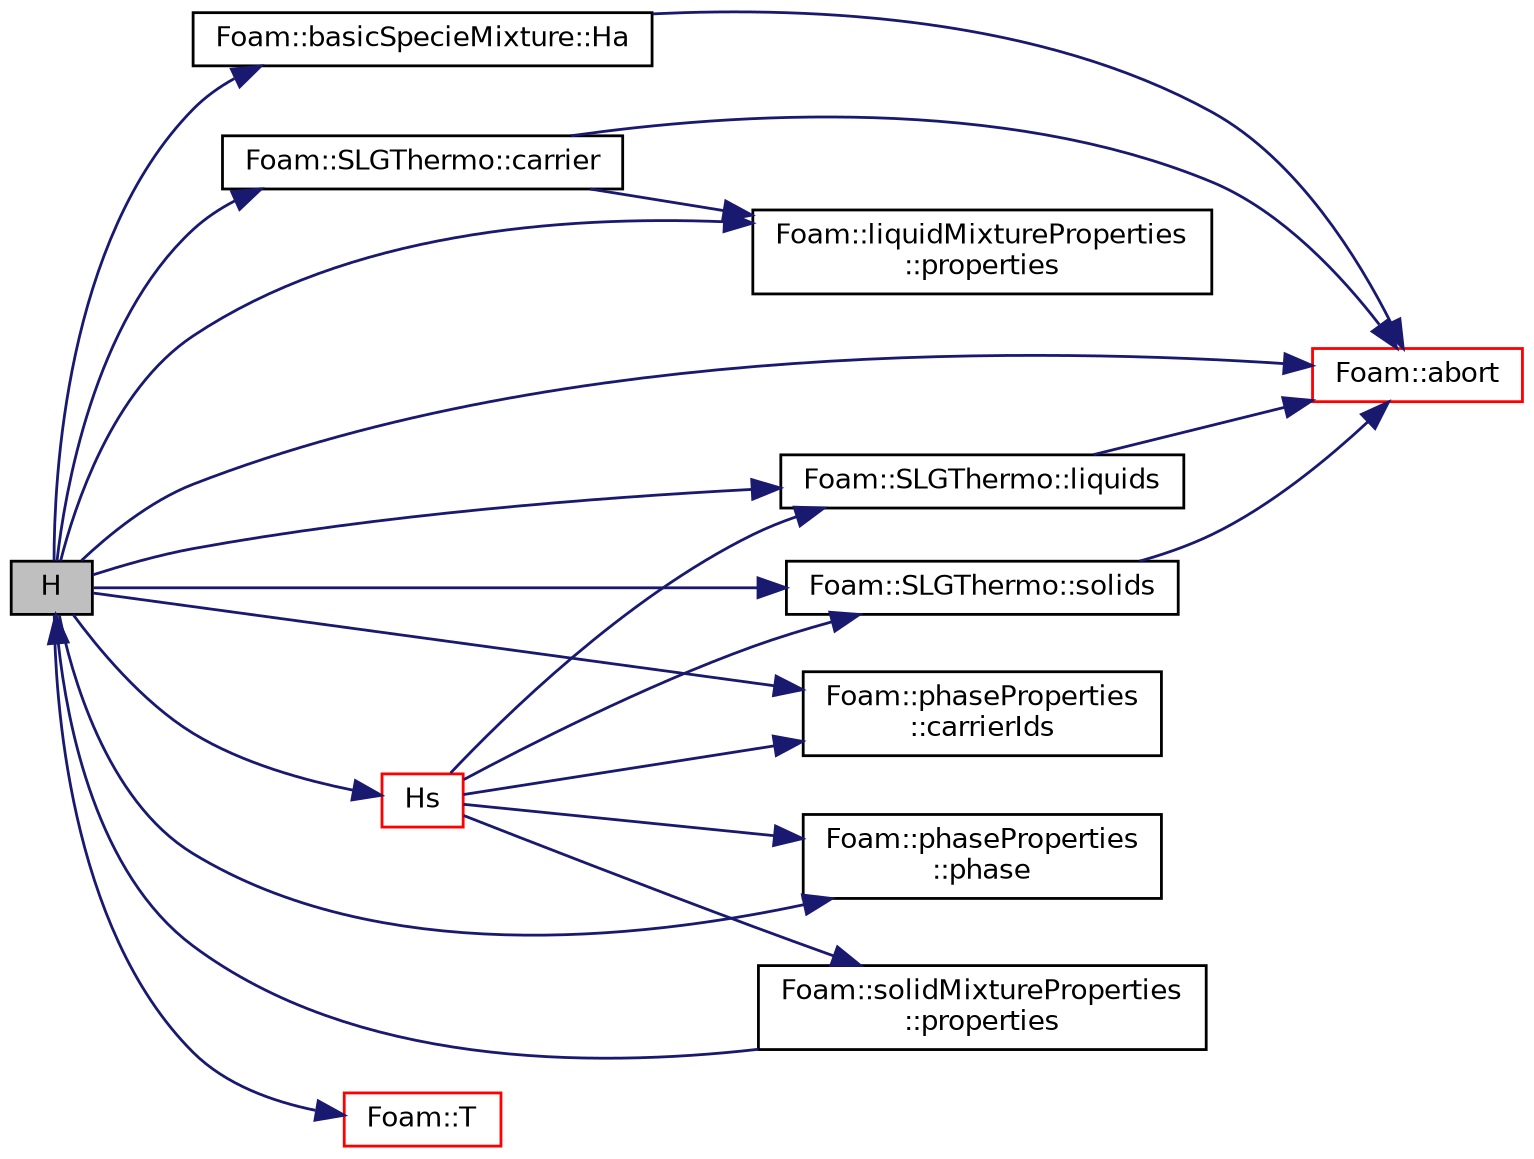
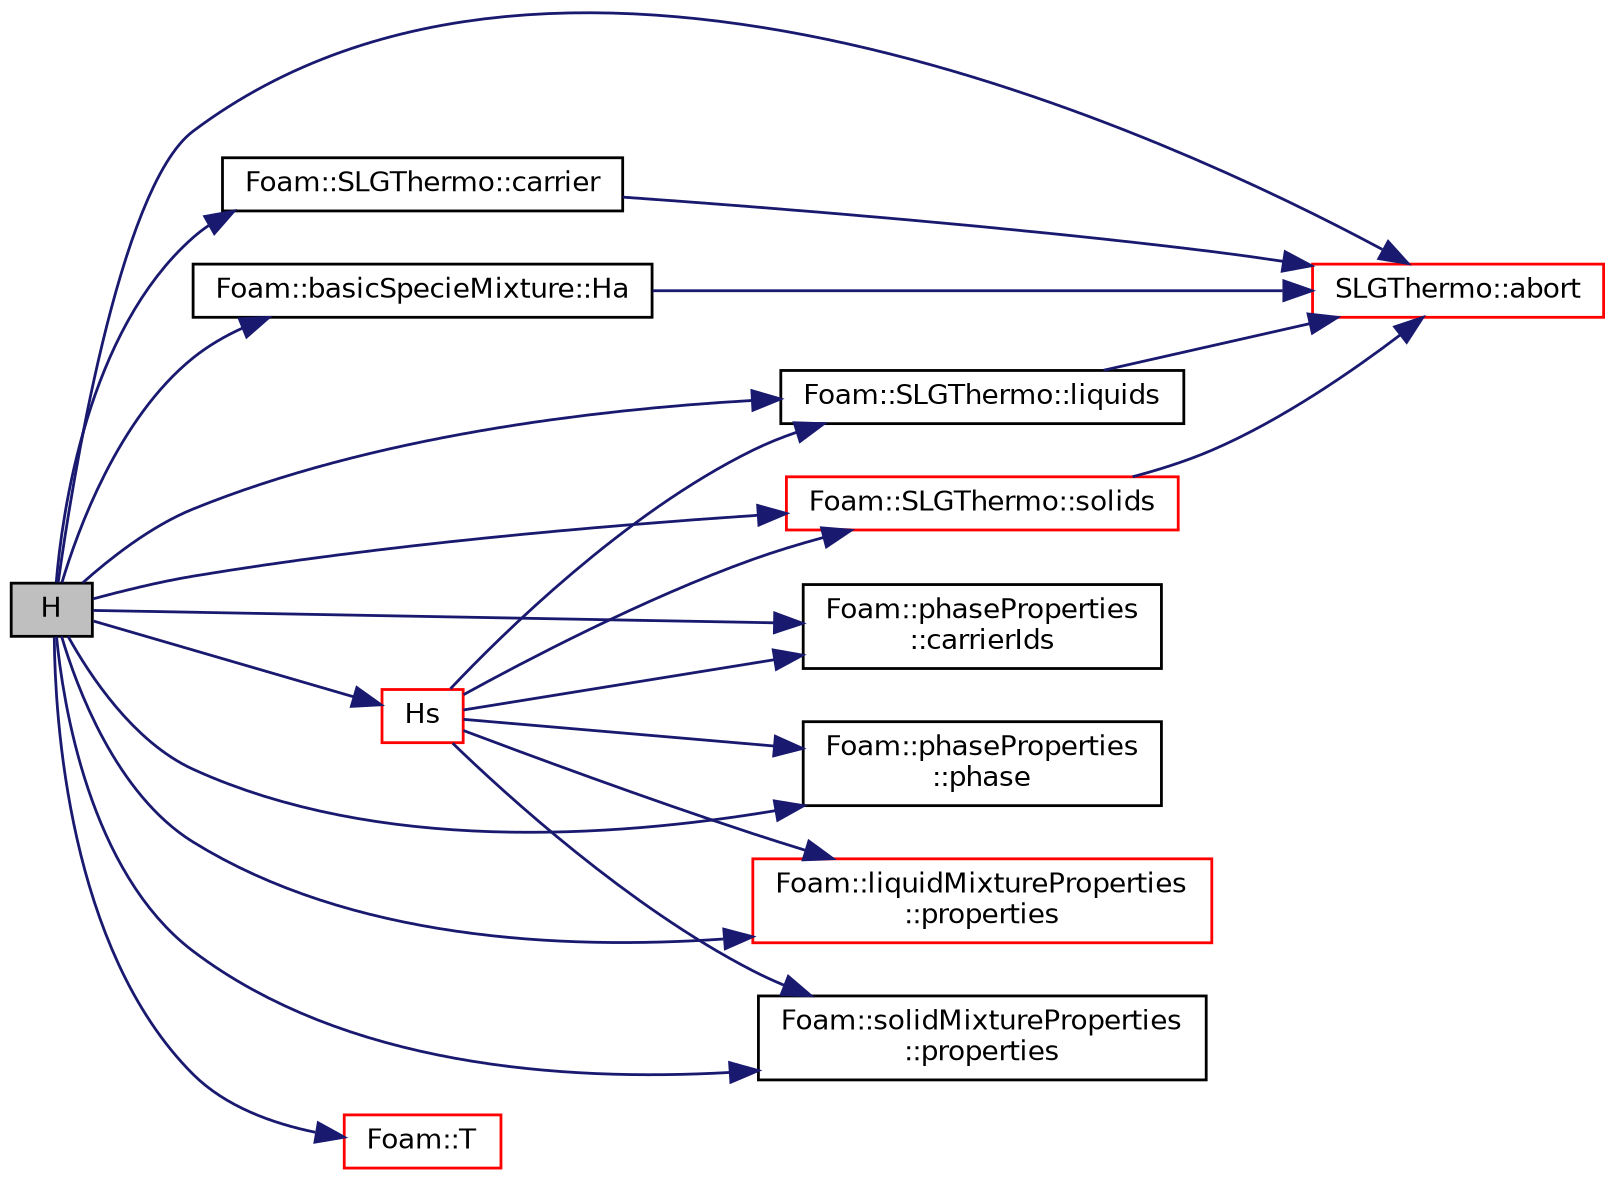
(657, 200) -> (633, 793)
(982, 252) -> (982, 901)
(1417, 375) -> (1458, 291)
(982, 588) -> (982, 503)
(302, 1005) -> (283, 1004)
